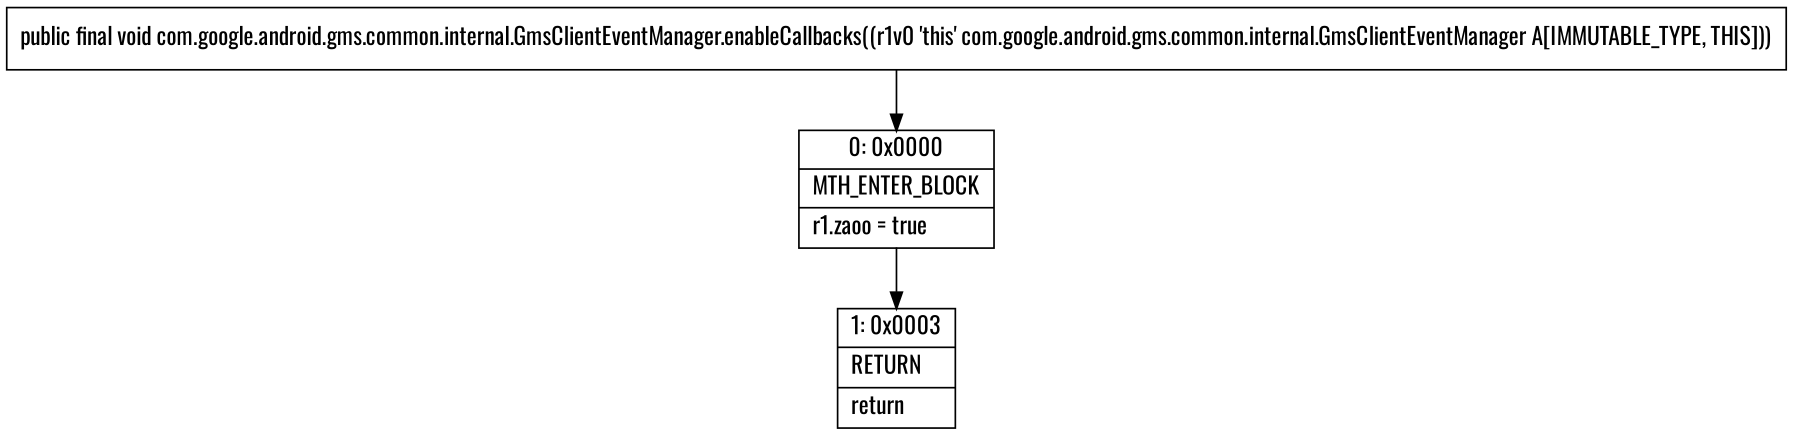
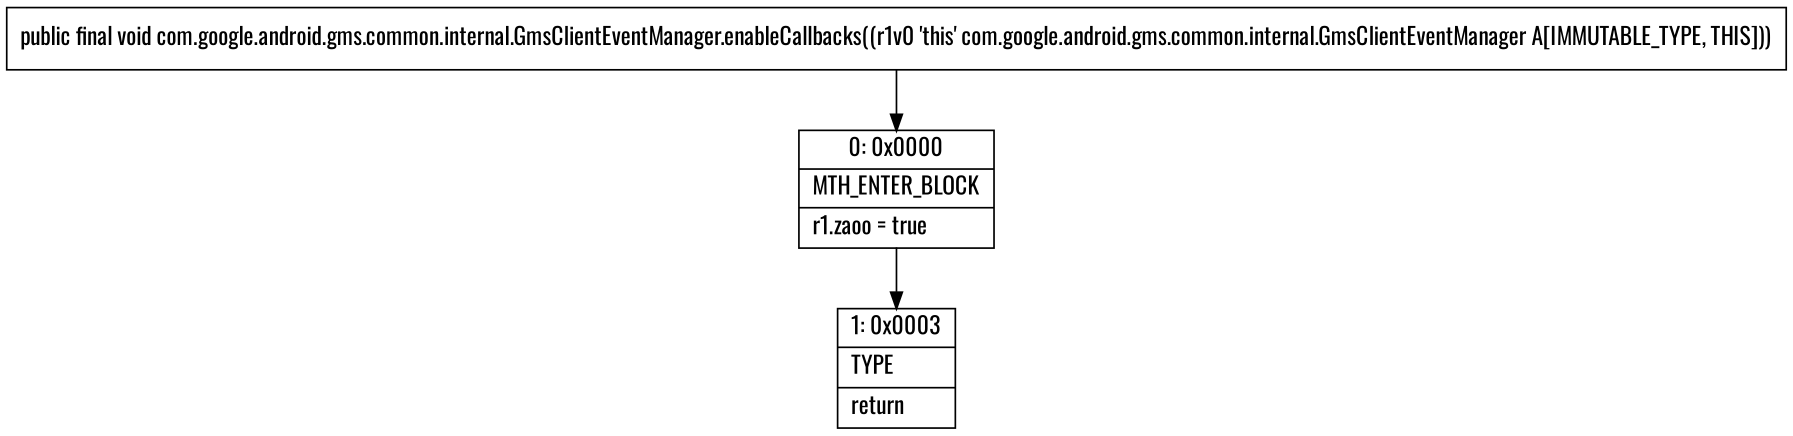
(887, 367) -> (873, 367)
